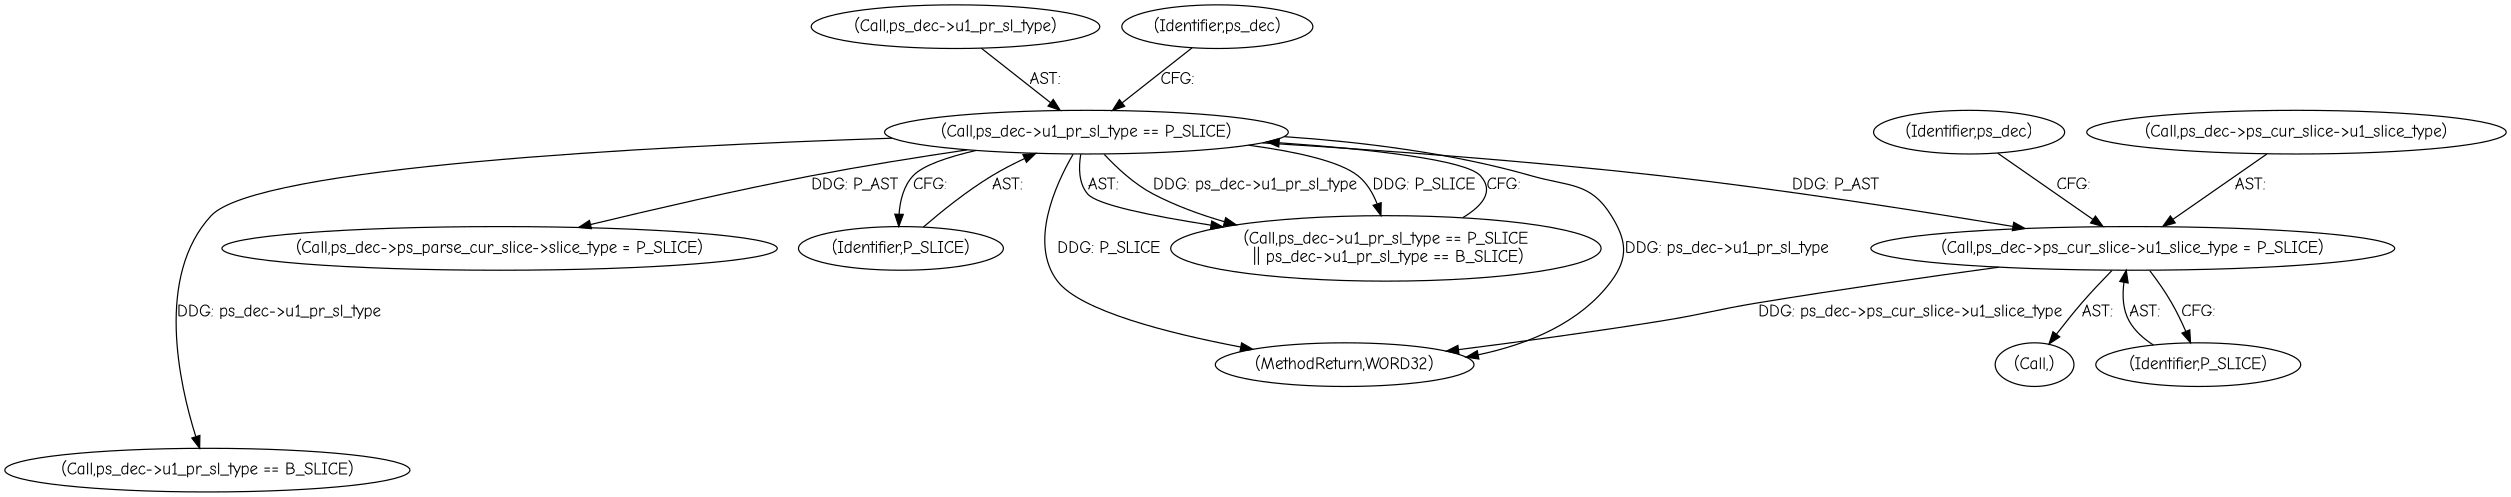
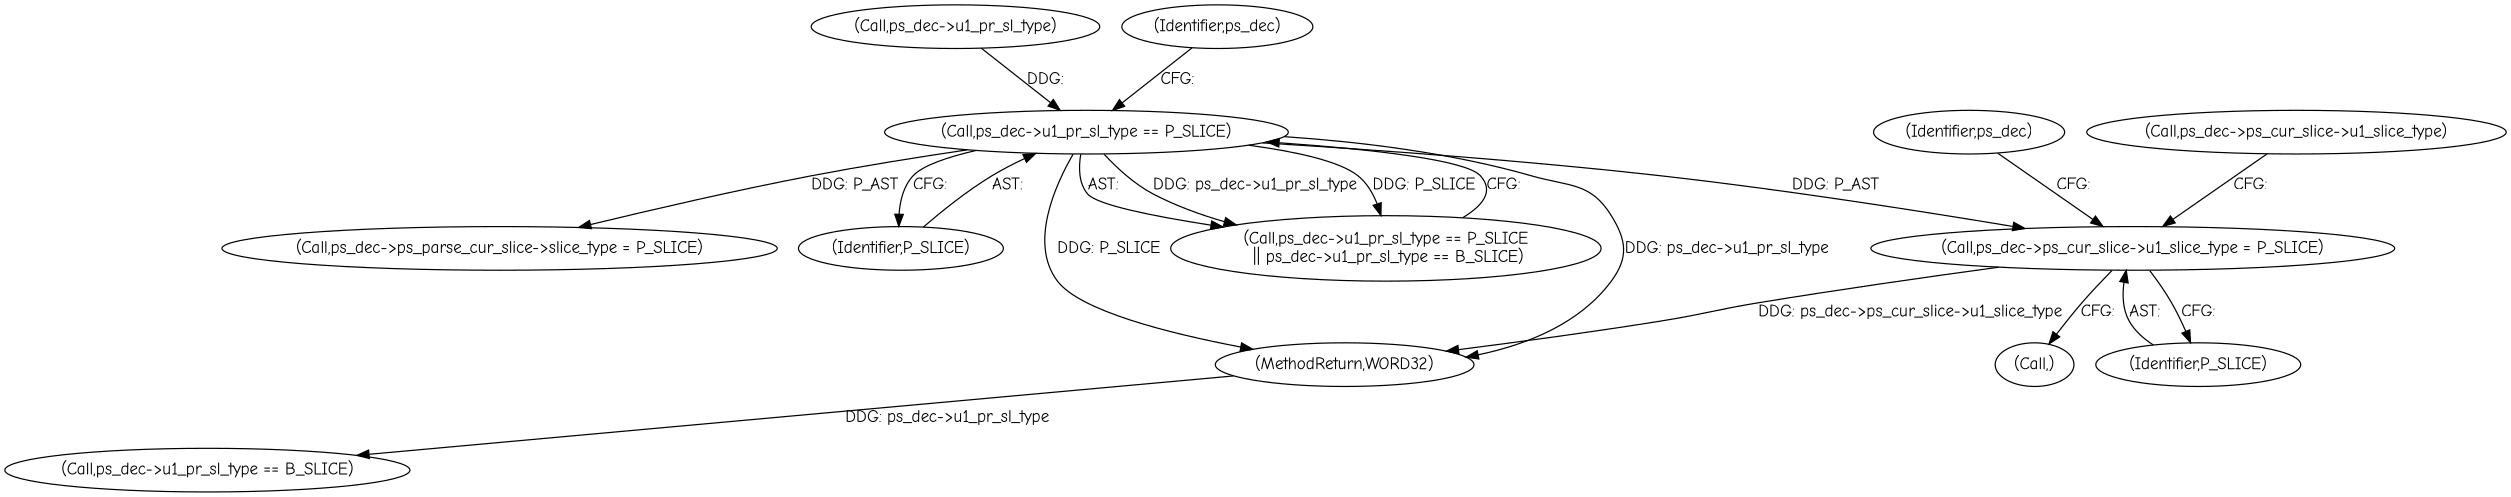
(1048, 79) -> (1048, 79)
(433, 166) -> (801, 415)
(2253, 185) -> (2253, 185)
(2101, 312) -> (2101, 312)
